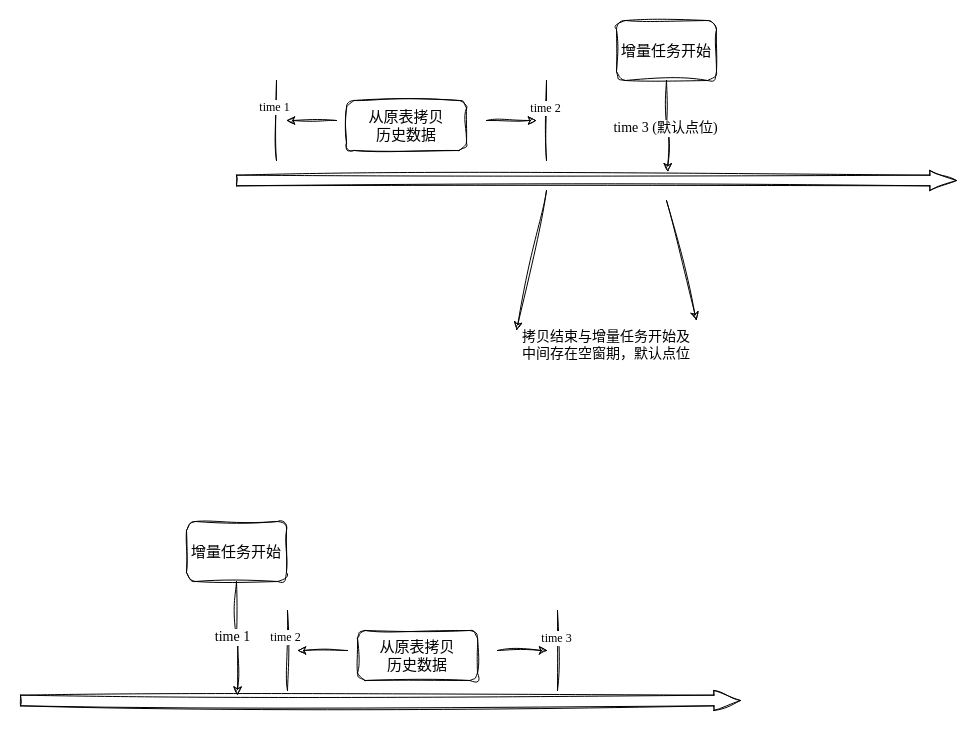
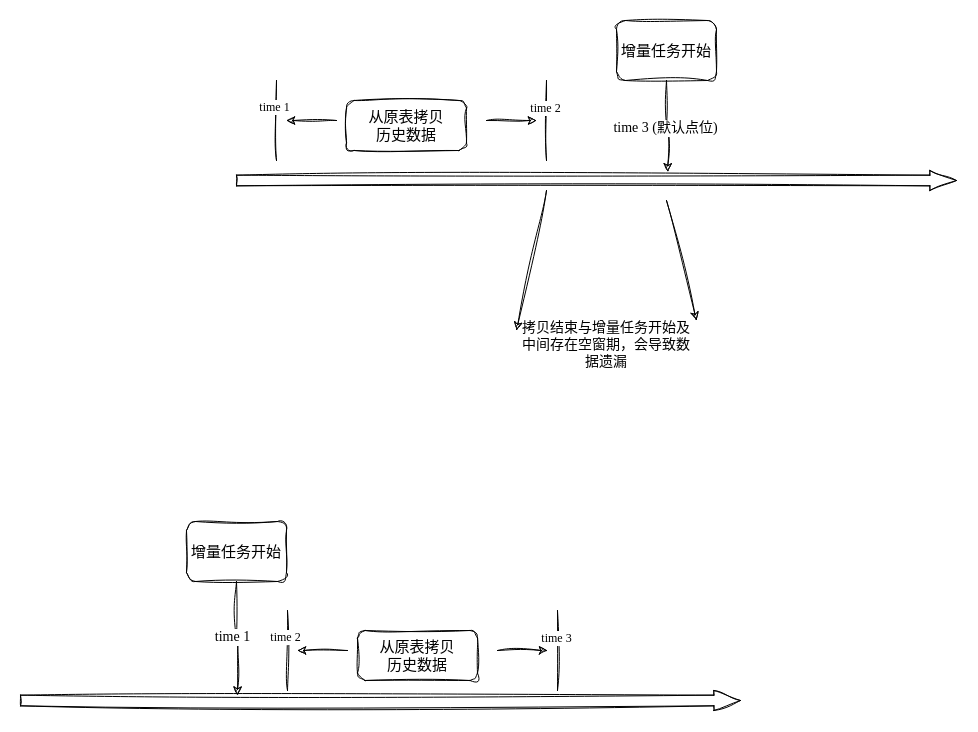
(607, 346) -> (607, 346)
